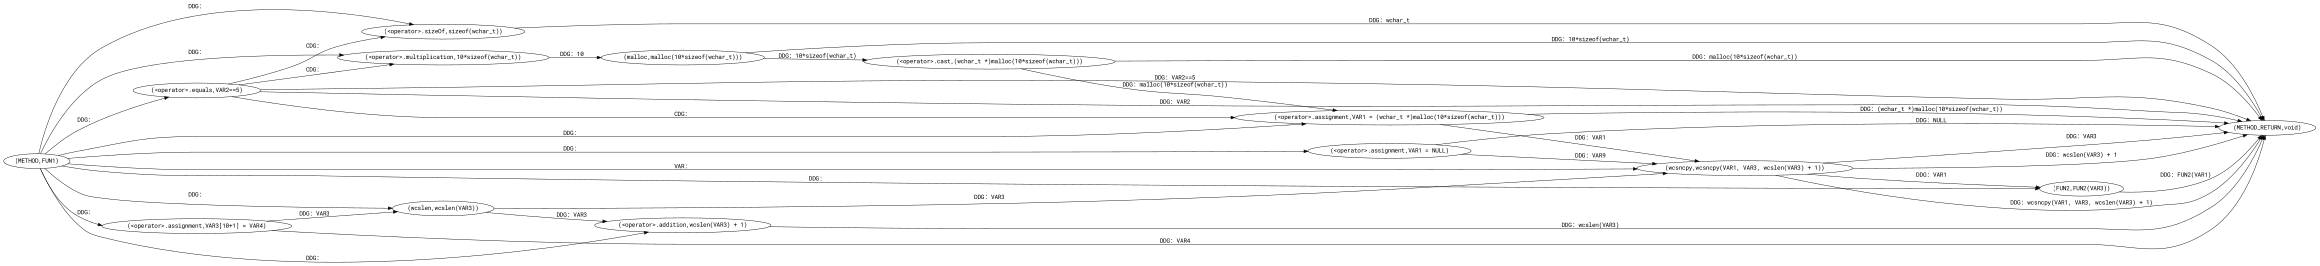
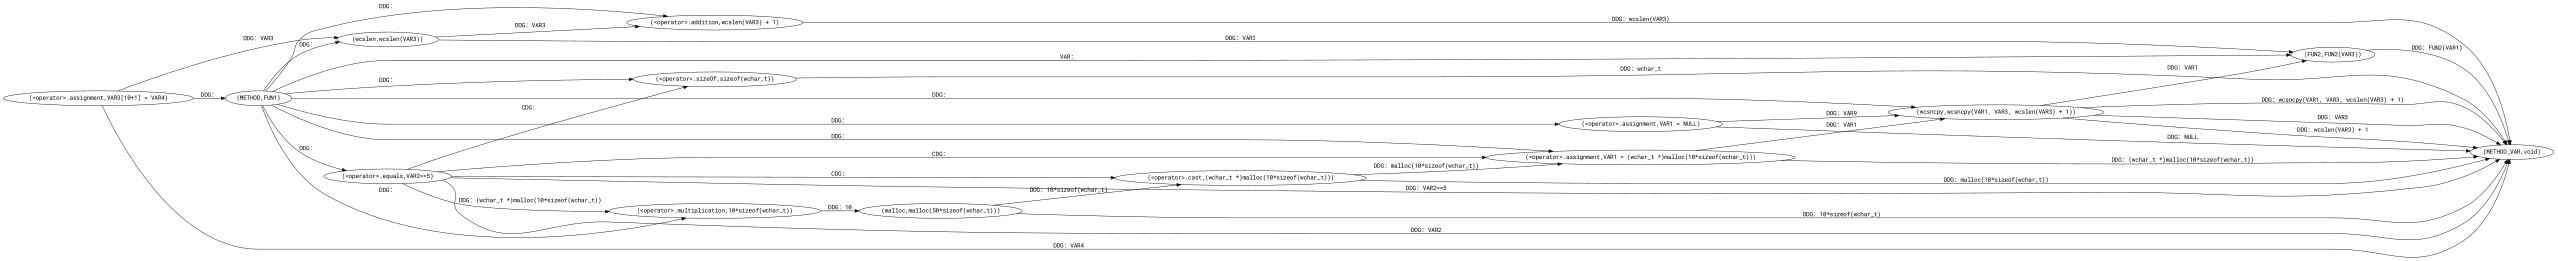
(683, 58) -> (941, 211)
(315, 70) -> (530, 201)
(2267, 128) -> (2512, 152)
(683, 167) -> (941, 95)
none -> (781, 177)
(817, 179) -> (1069, 57)
(1079, 202) -> (1364, 42)
(65, 207) -> (207, 98)
